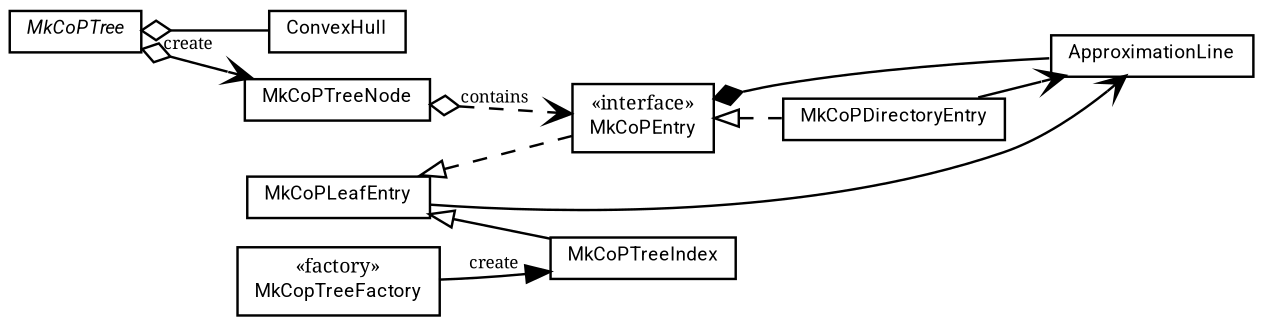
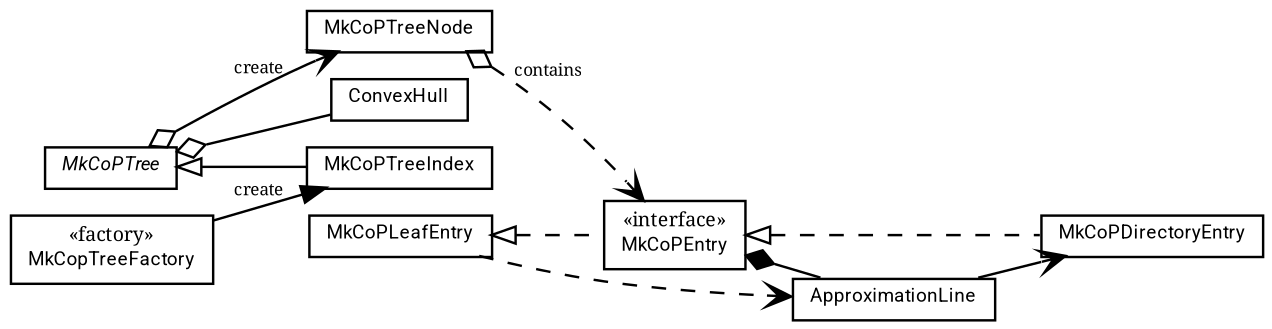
(1010, 90) -> (1010, 270)
(780, 199) -> (622, 284)
(502, 229) -> (254, 167)
